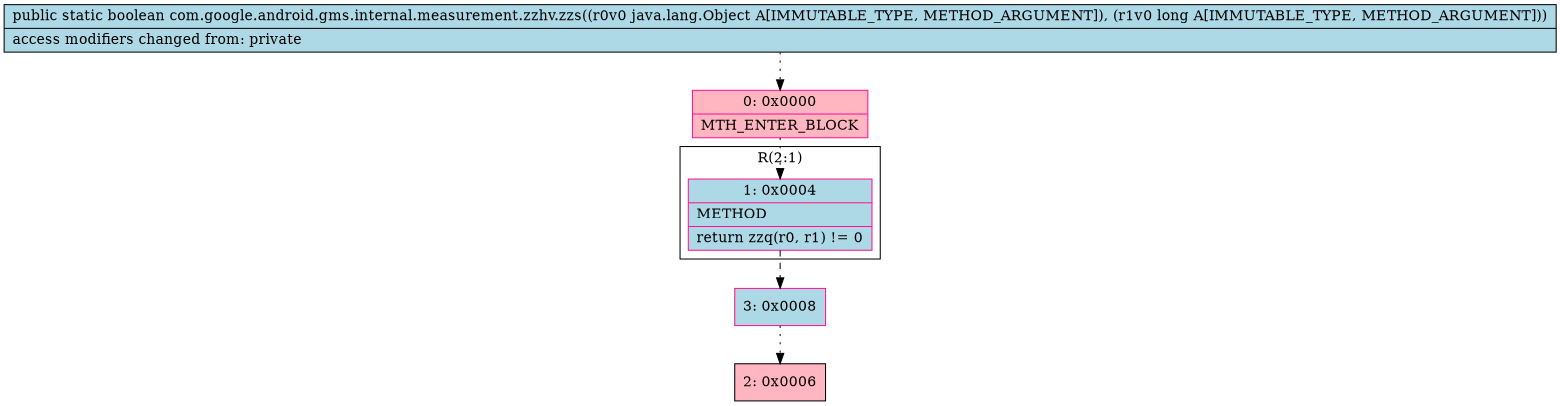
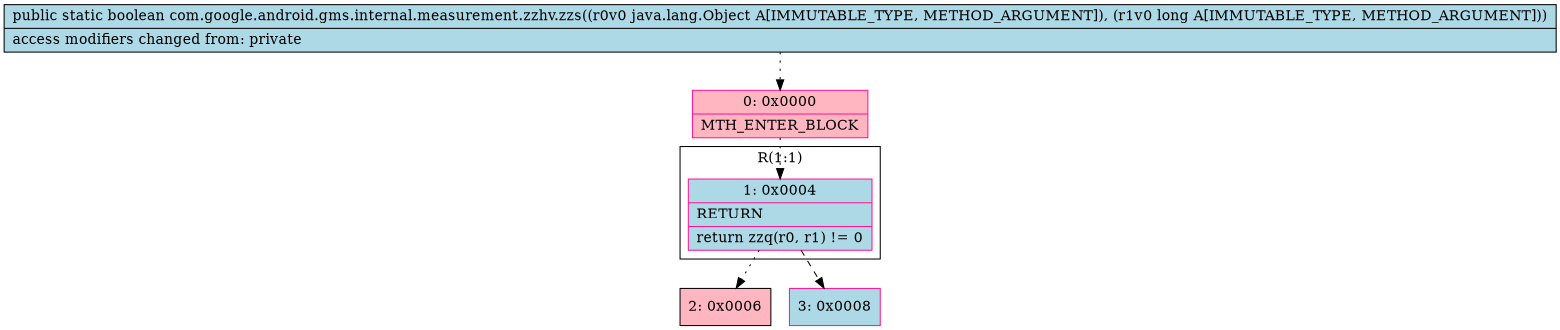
(780, 158) -> (780, 158)
(732, 214) -> (730, 214)
(780, 340) -> (750, 266)
